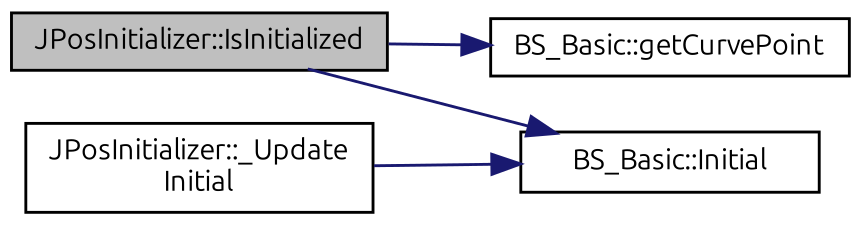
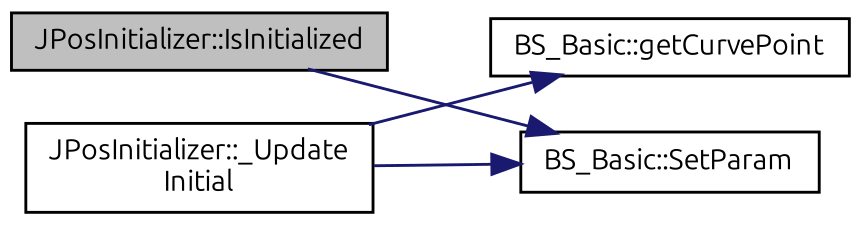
(425, 44) -> (483, 95)
(670, 162) -> (670, 162)
